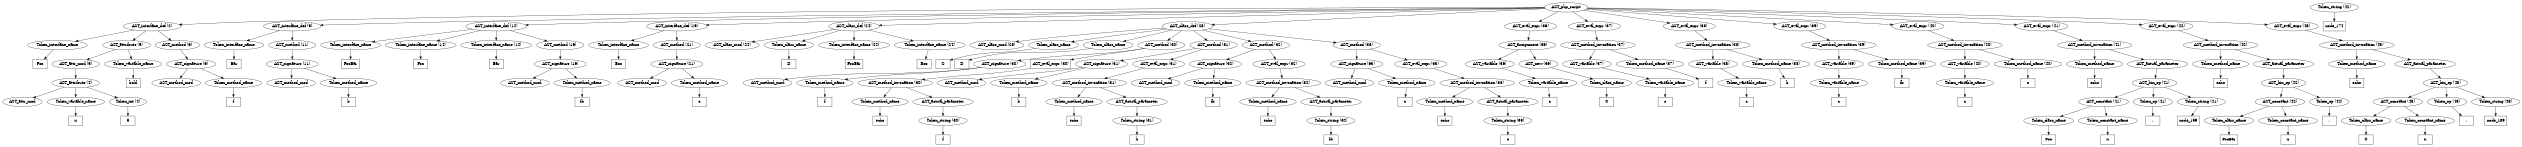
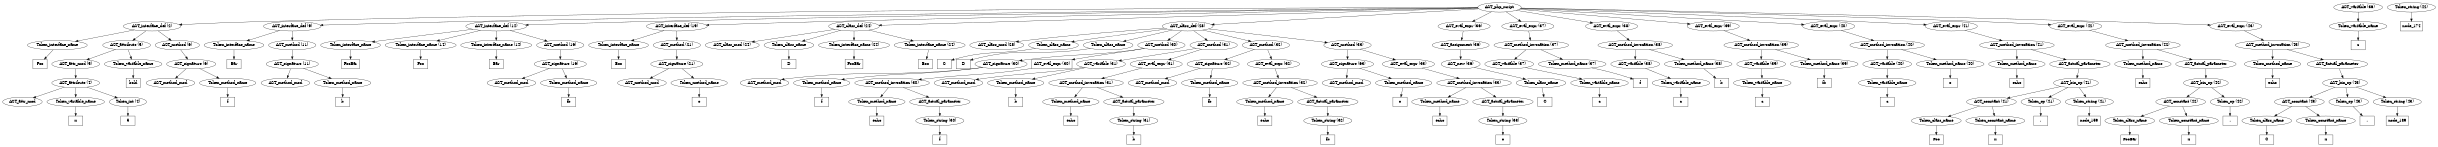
(1510, 54) -> none
(1102, 64) -> (1101, 64)
